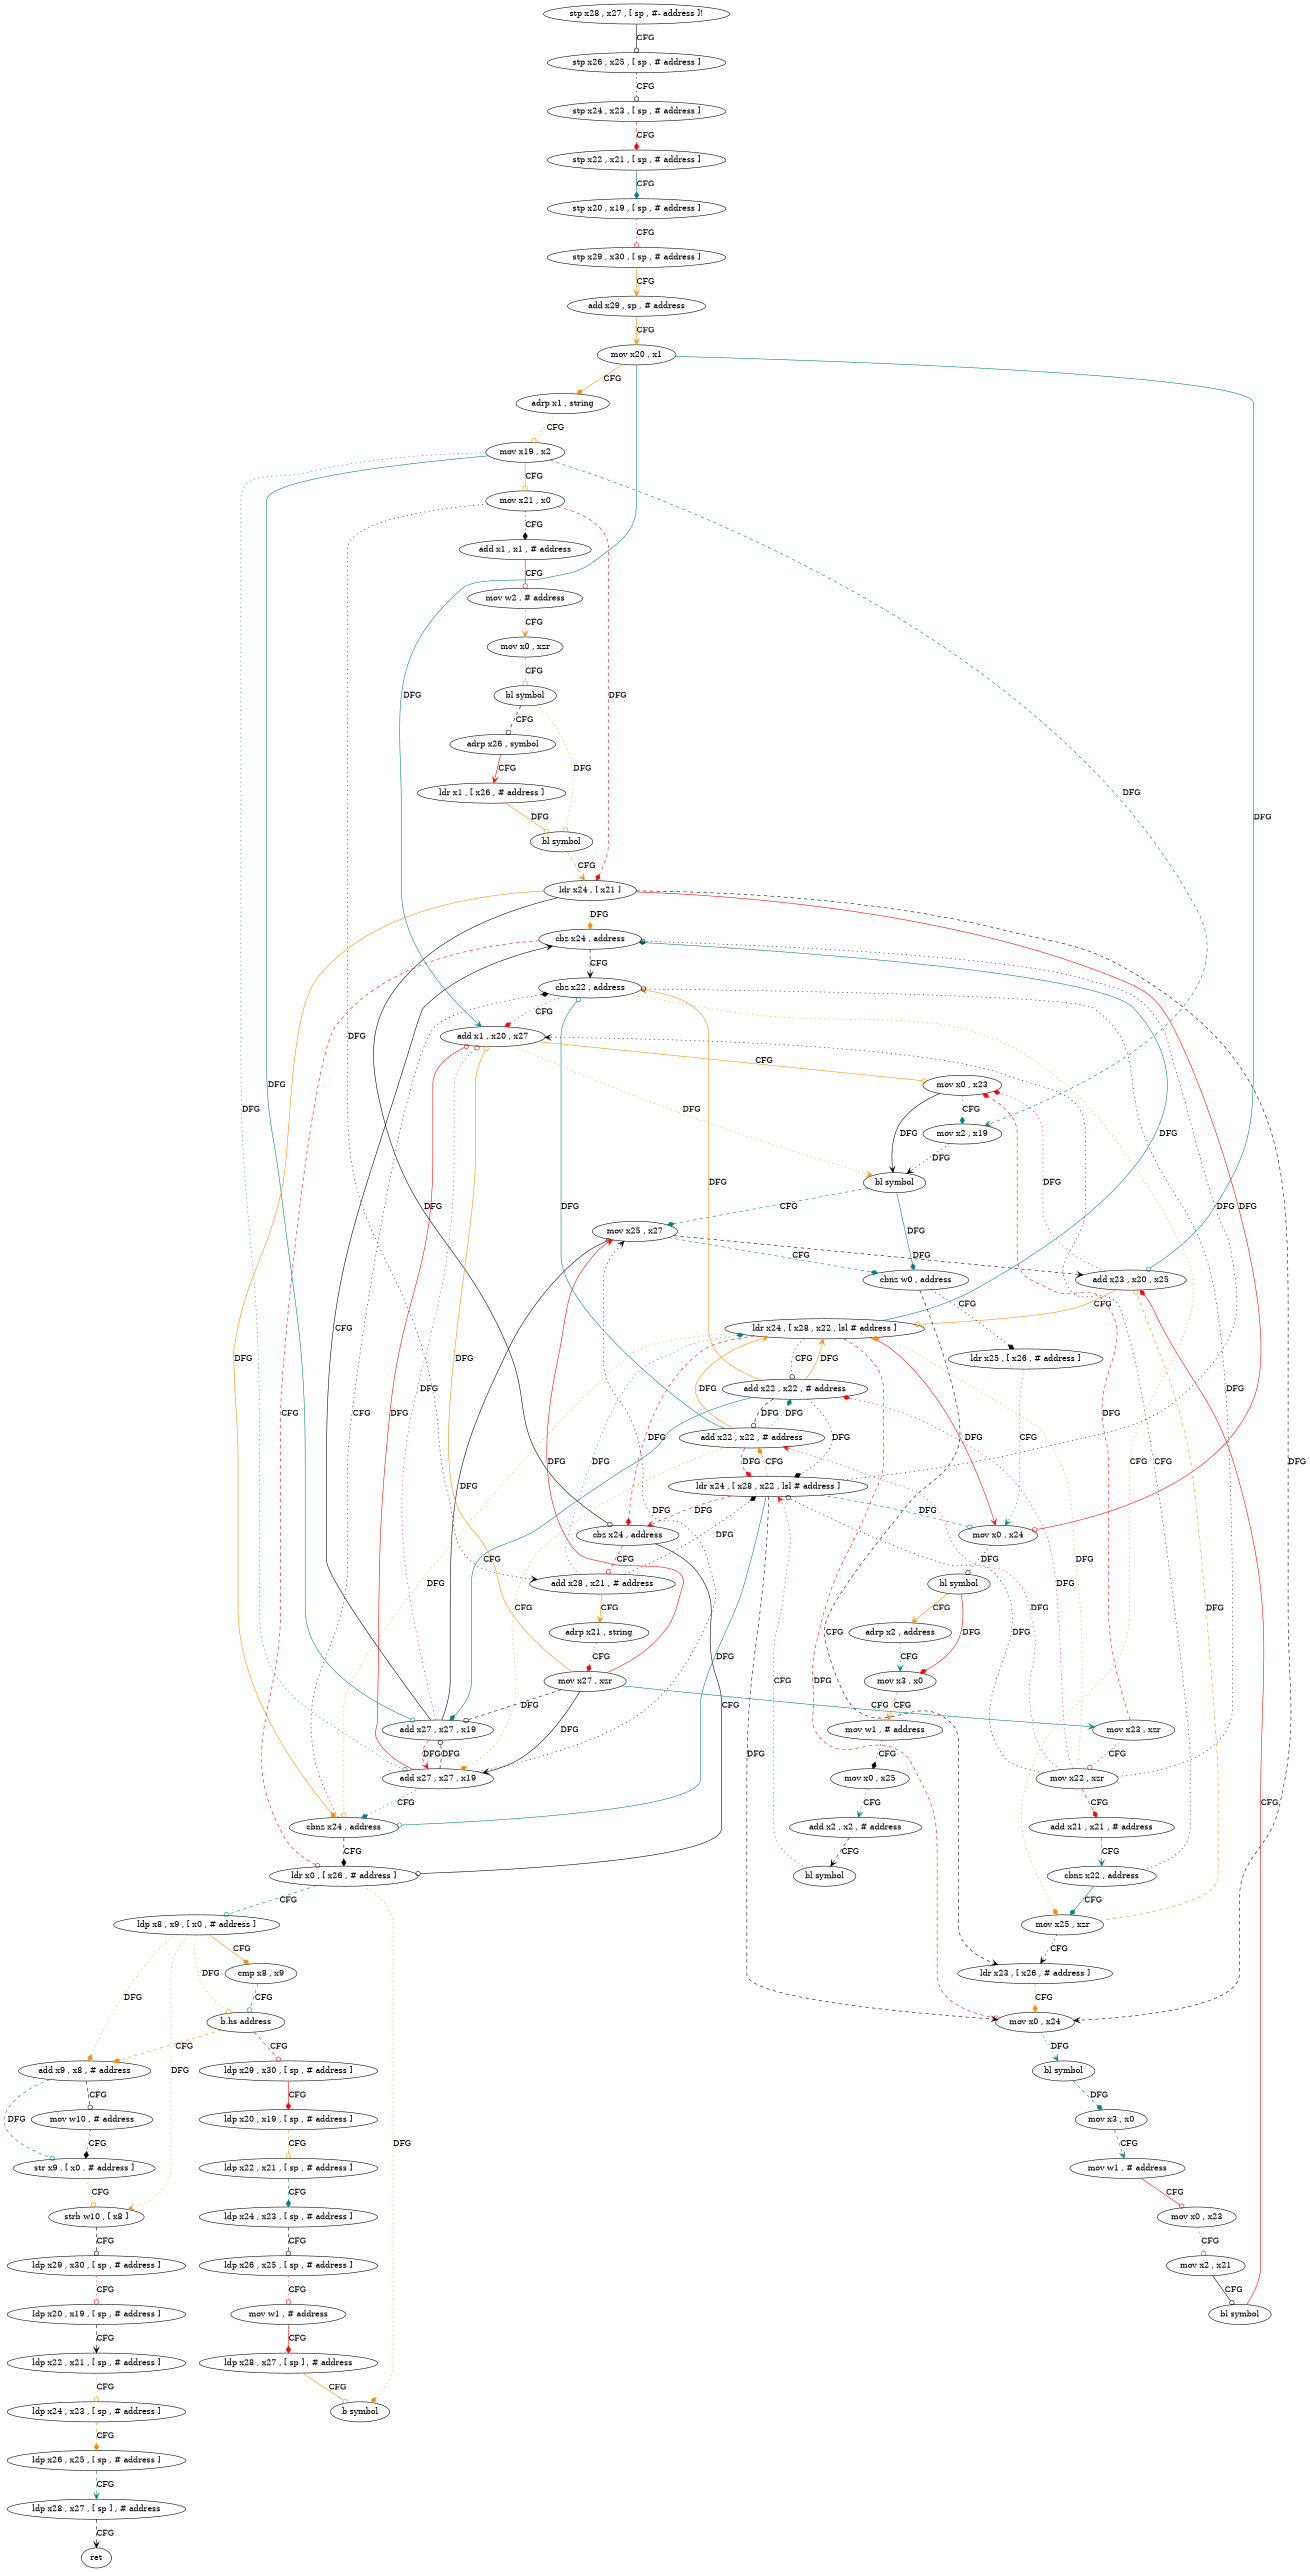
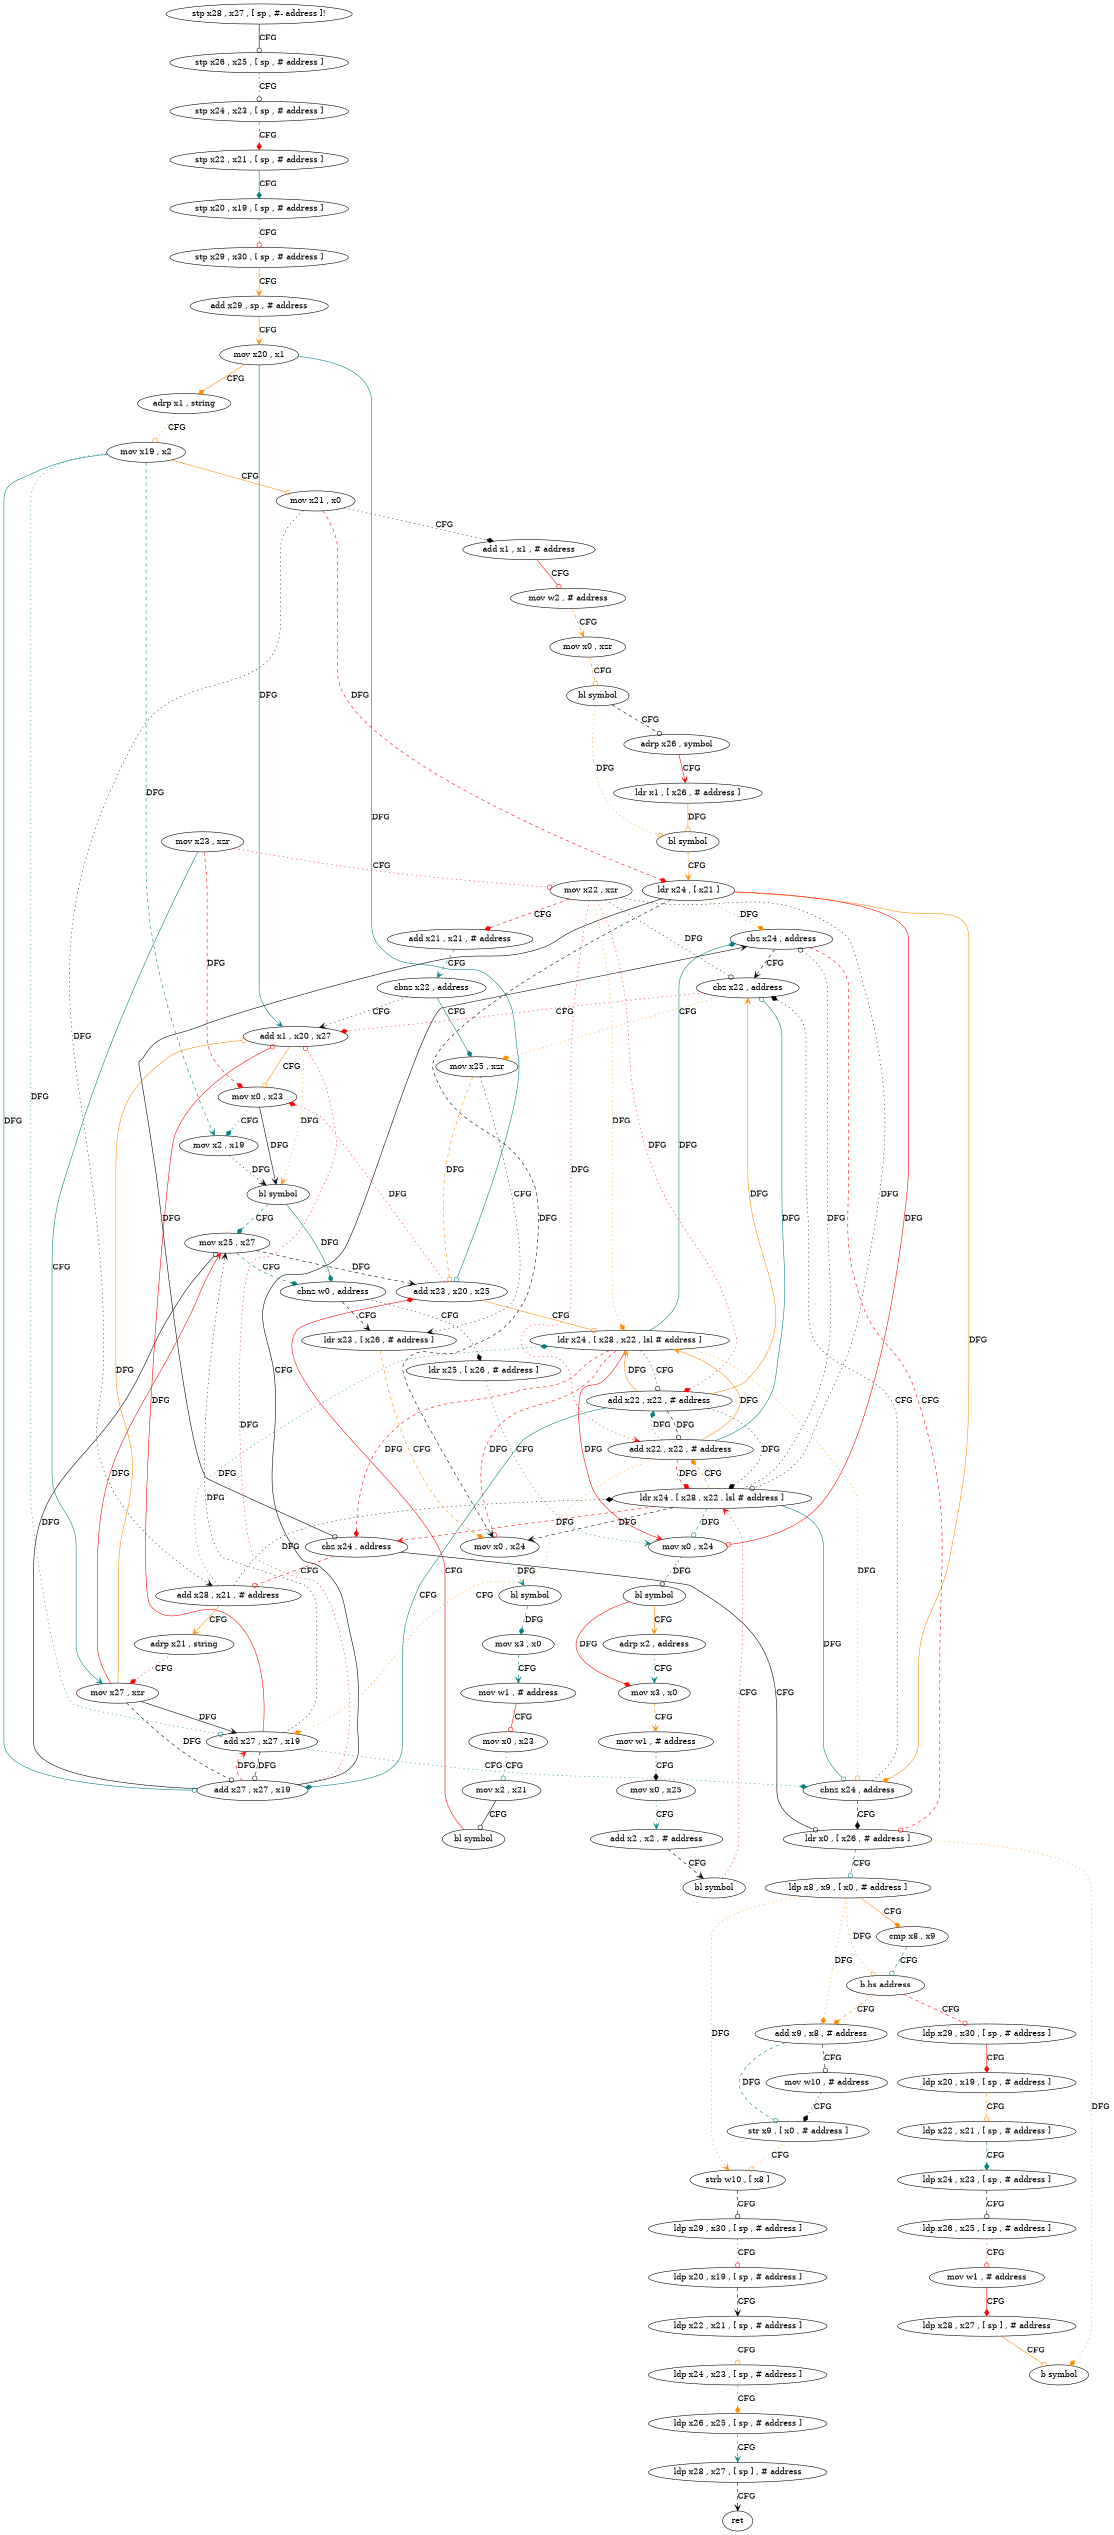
(844, 1708) -> (52, 1259)
